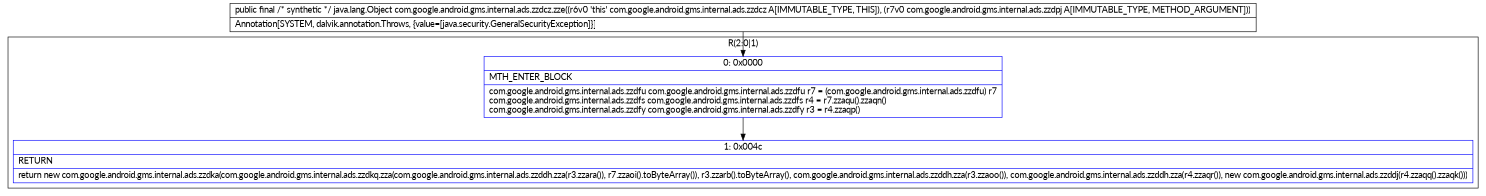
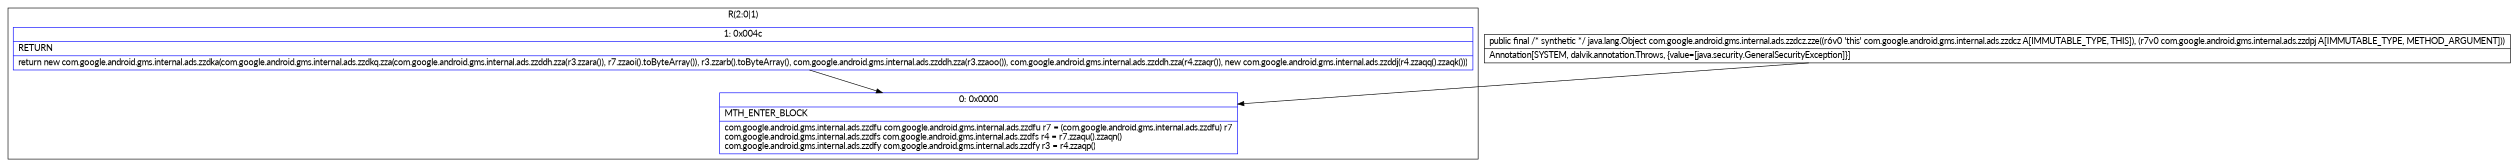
(743, 126) -> (843, 80)
